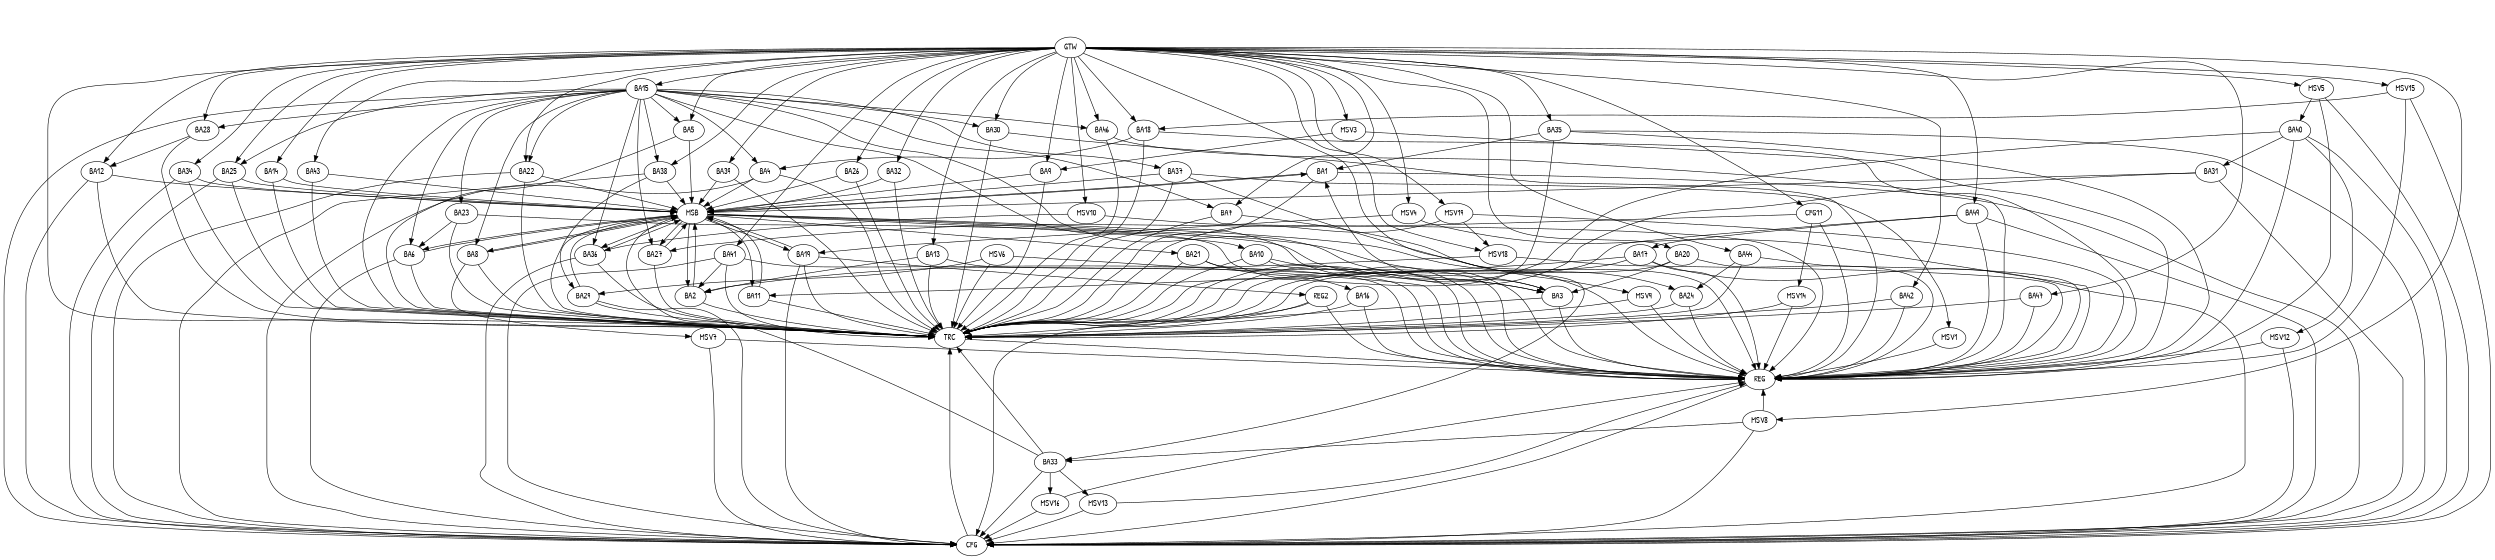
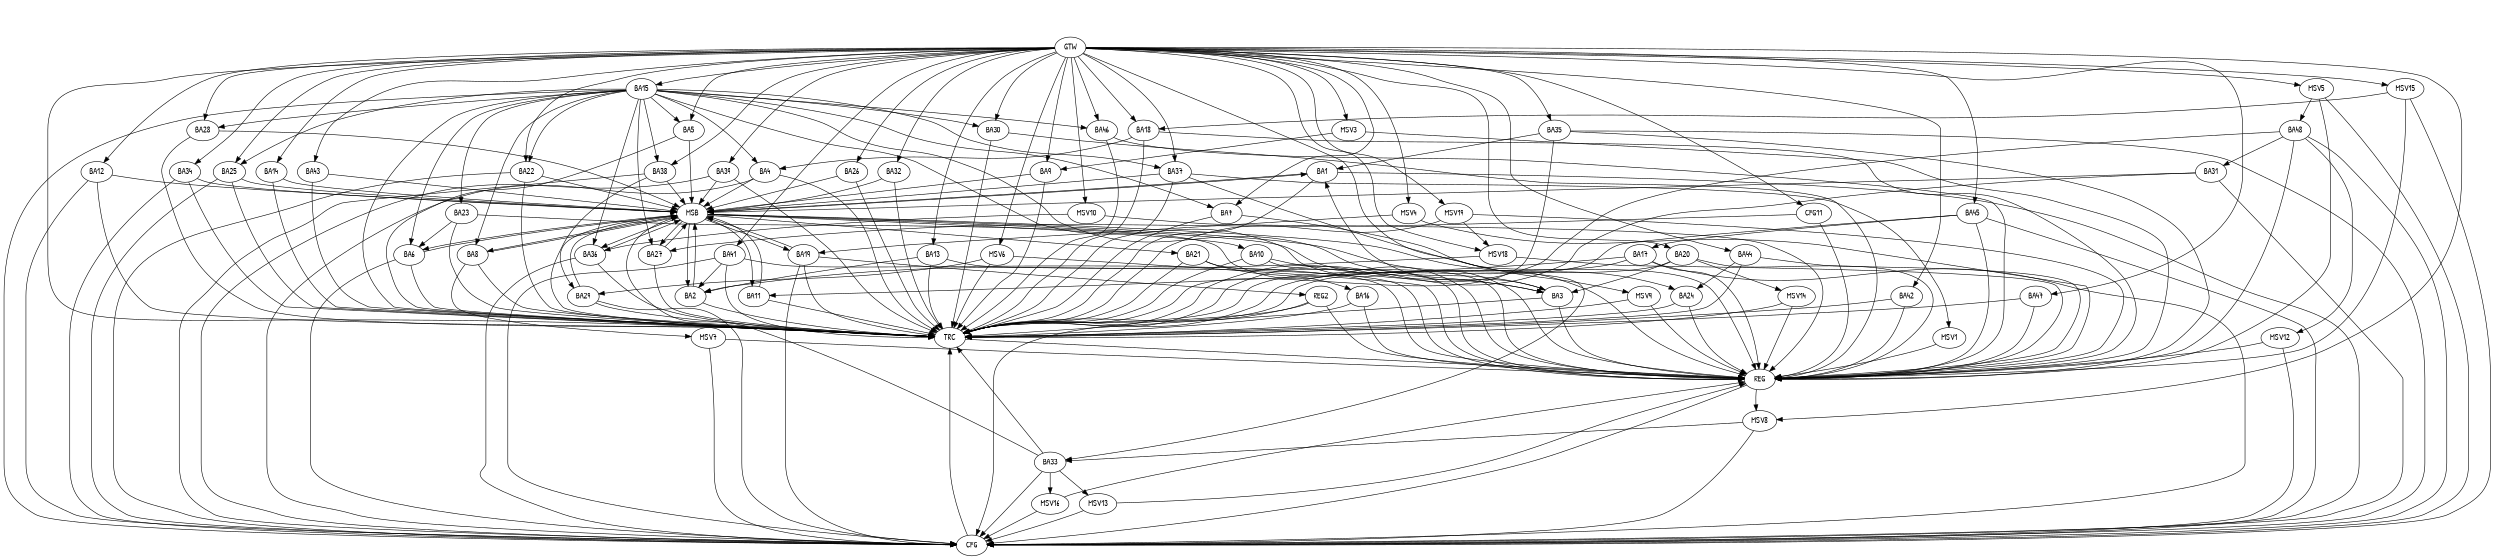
none -> (1142, 94)
(2295, 130) -> (2295, 130)
none -> (1030, 147)
(152, 150) -> (439, 144)
(1972, 213) -> (1972, 213)
(1806, 252) -> (1732, 273)
(1764, 403) -> (1756, 397)
none -> (223, 498)
